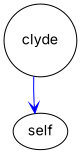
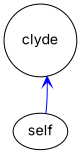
(34, 90) -> (47, 100)
